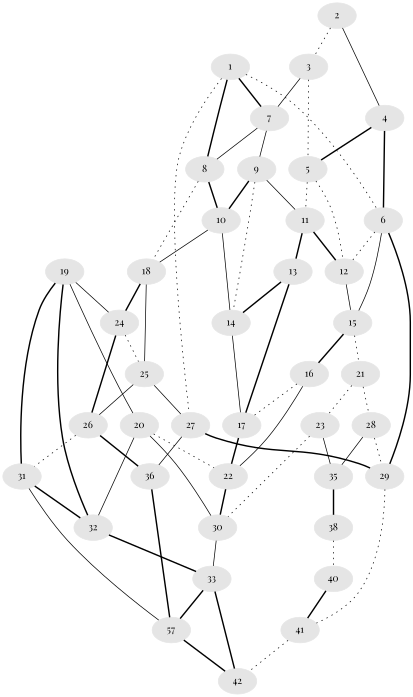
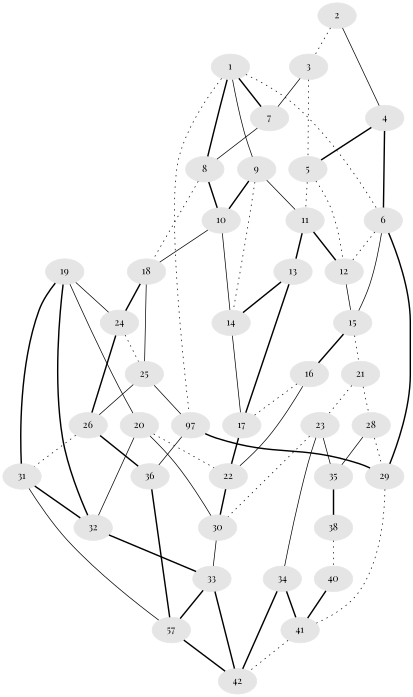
(263, 144) -> (241, 119)
(191, 425) -> (191, 425)
none -> (282, 579)
